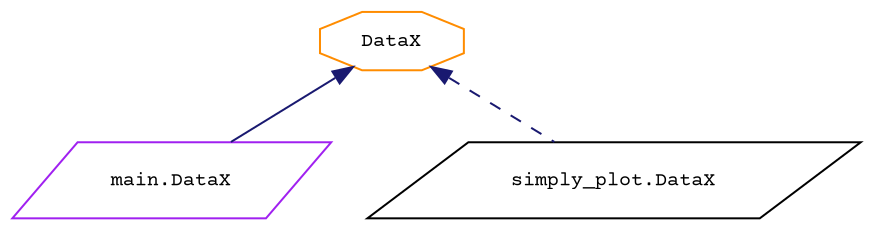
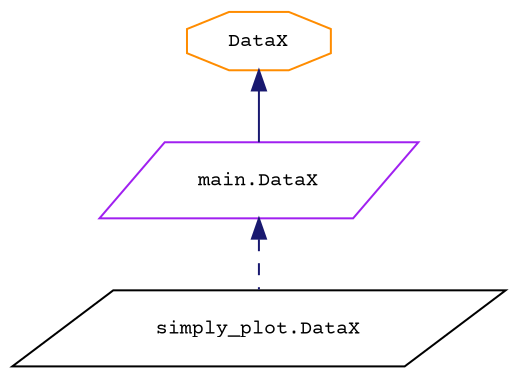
(502, 110) -> (259, 264)
